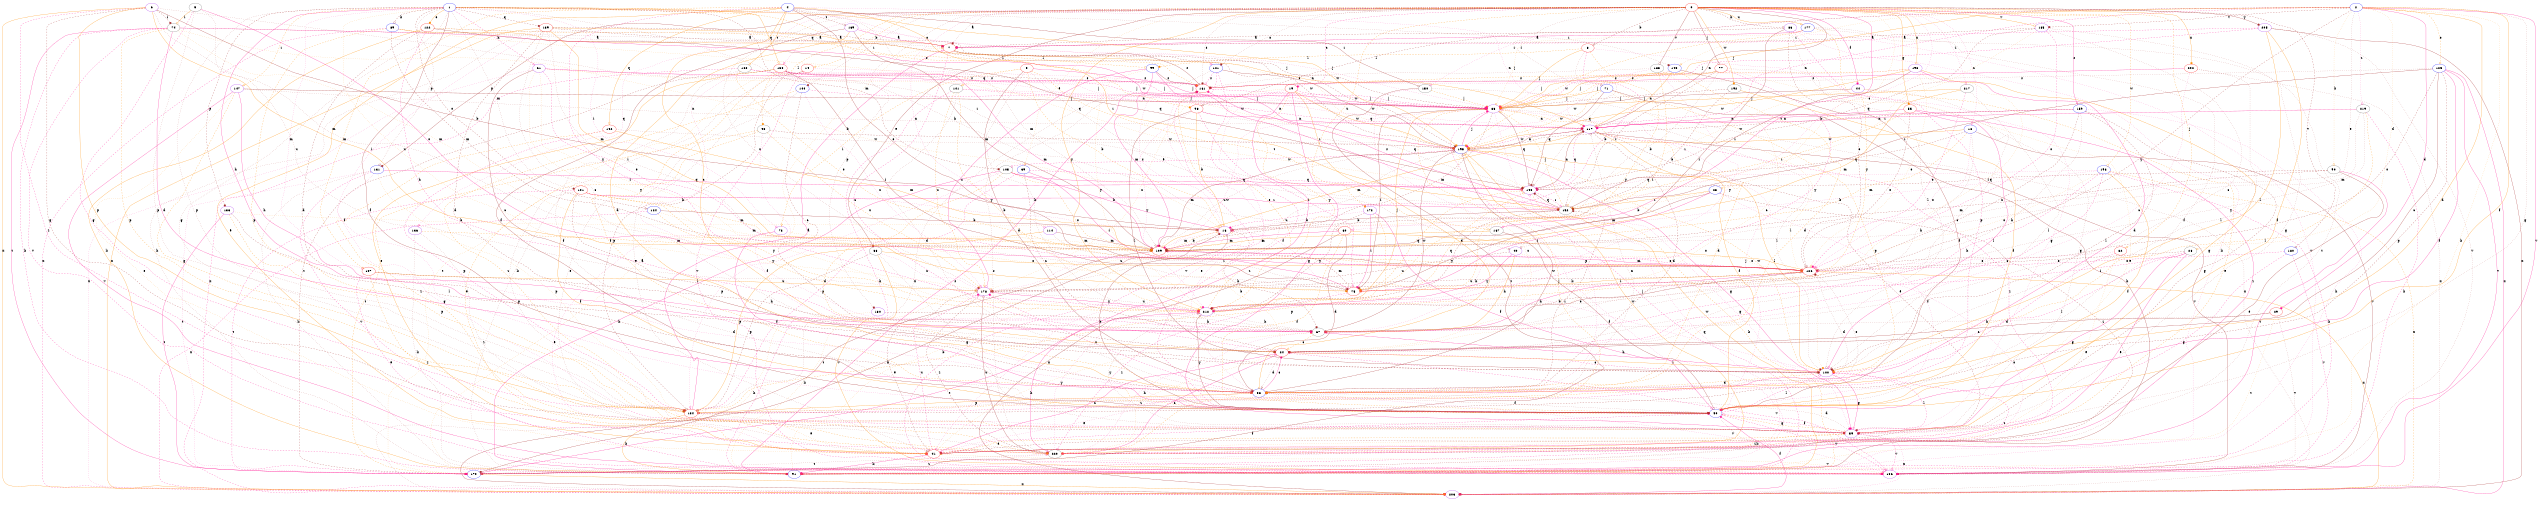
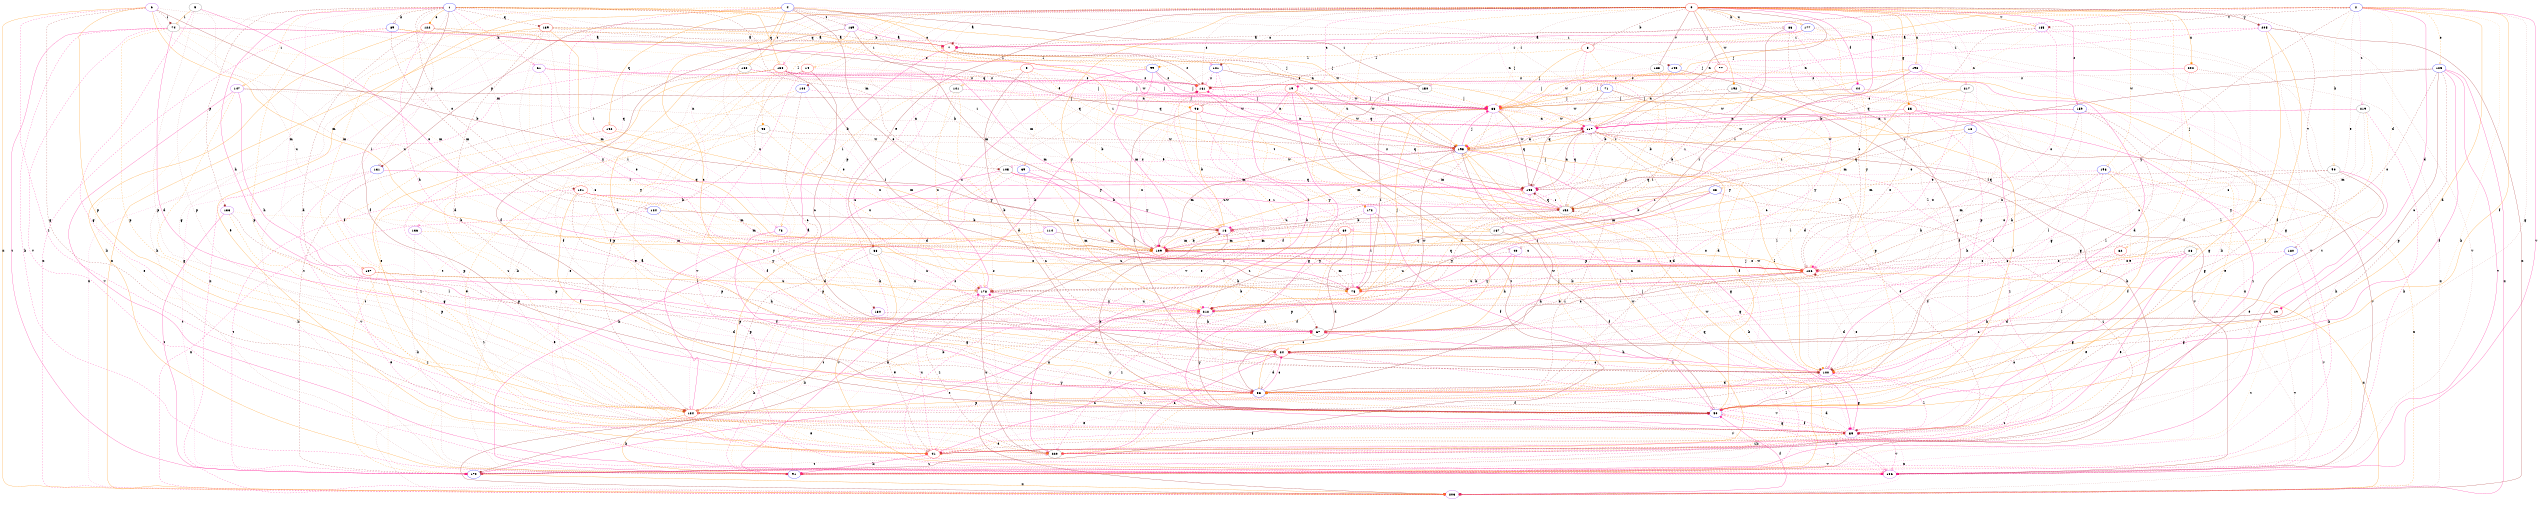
(1244, 180) -> (1244, 180)
(725, 302) -> (846, 304)
